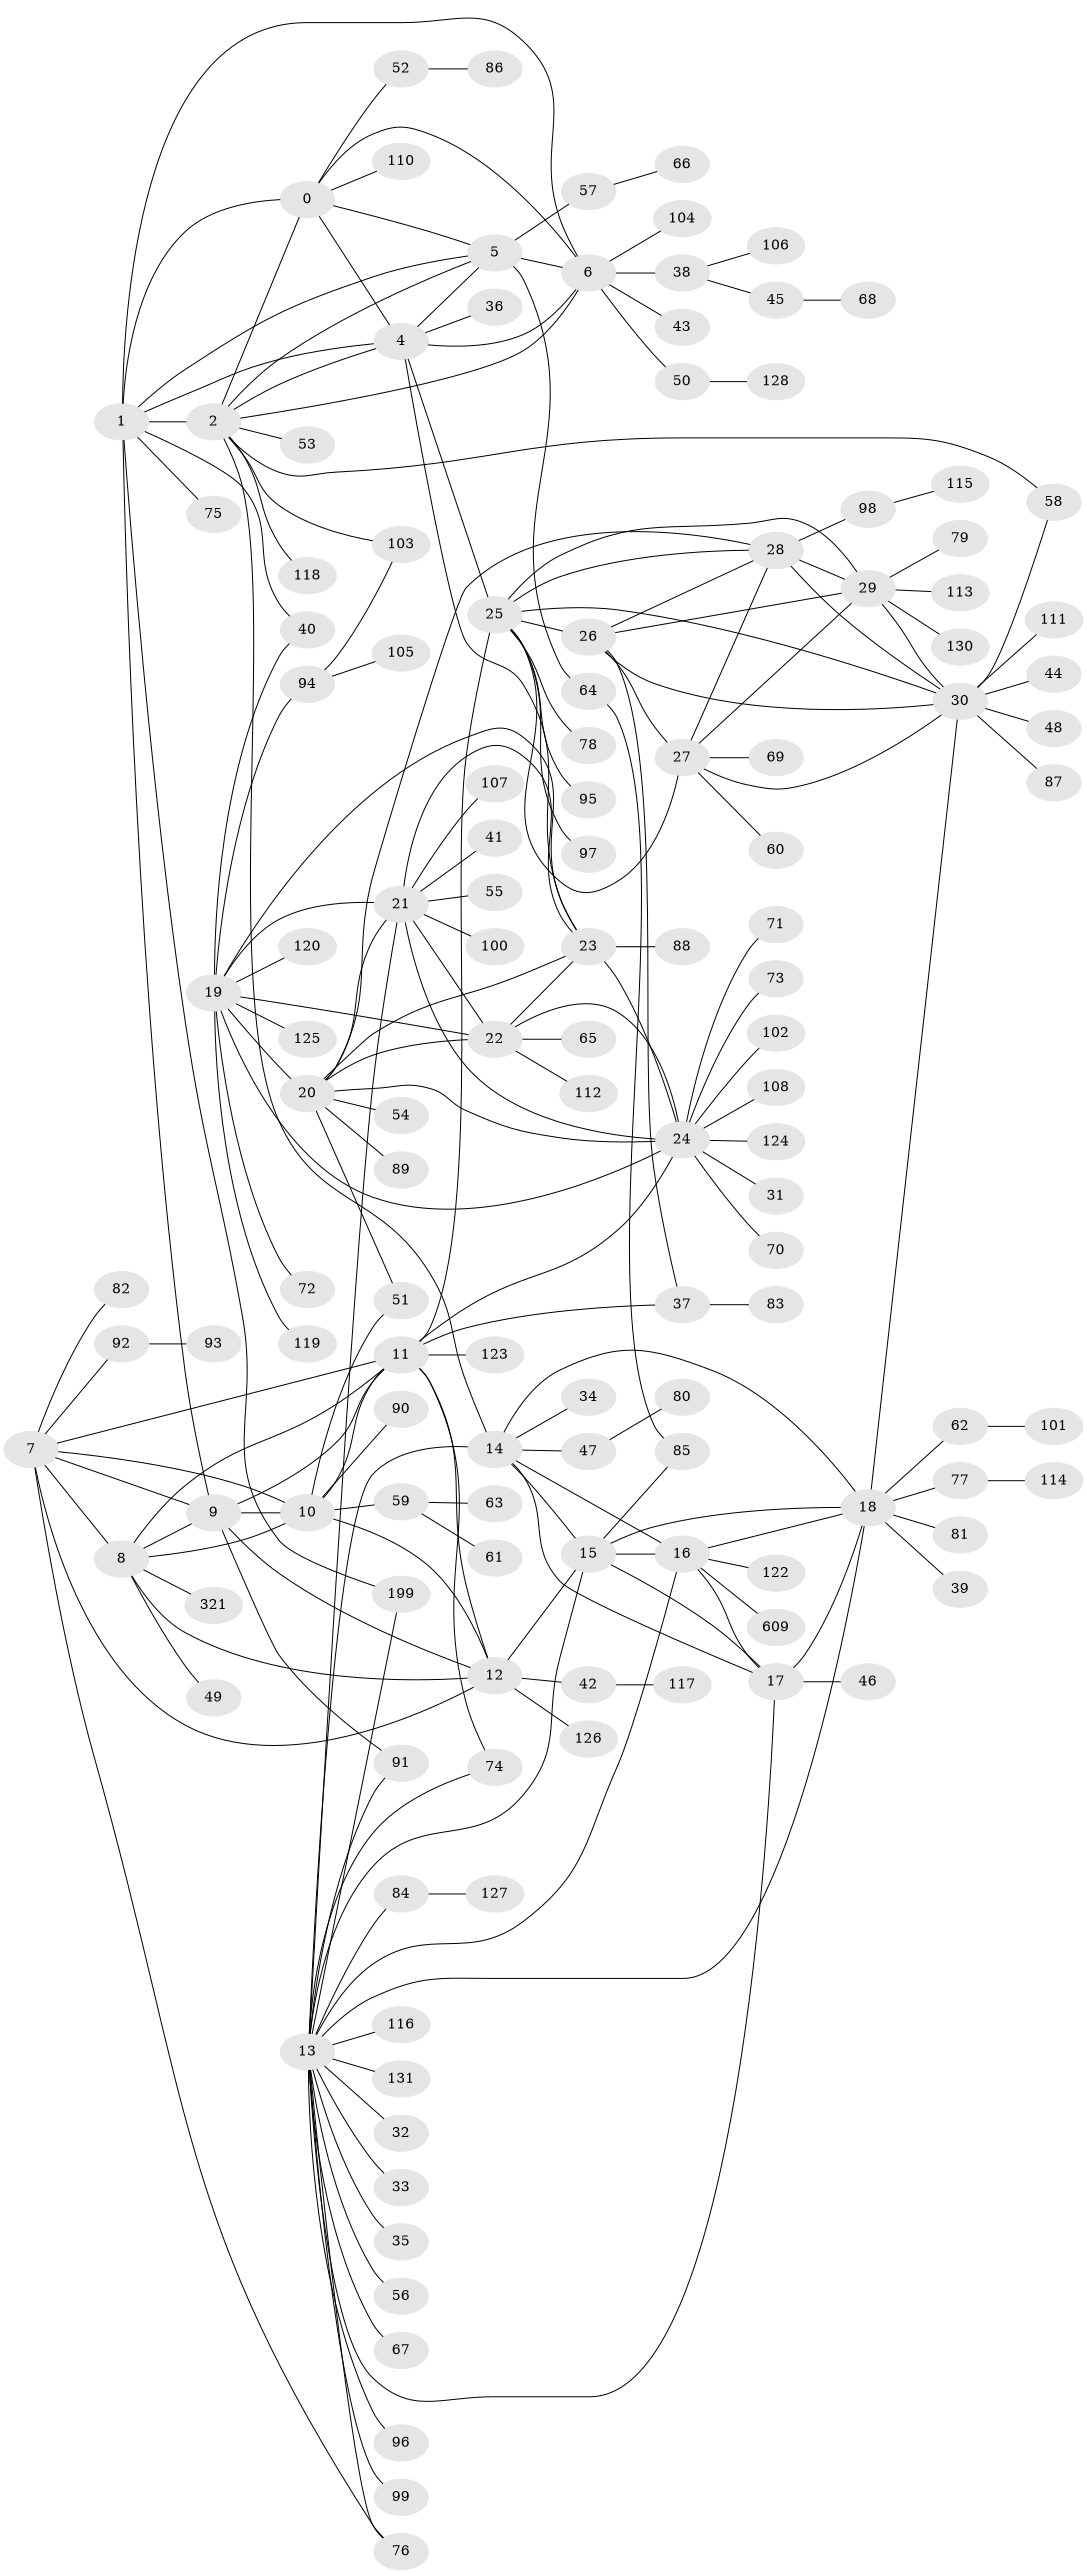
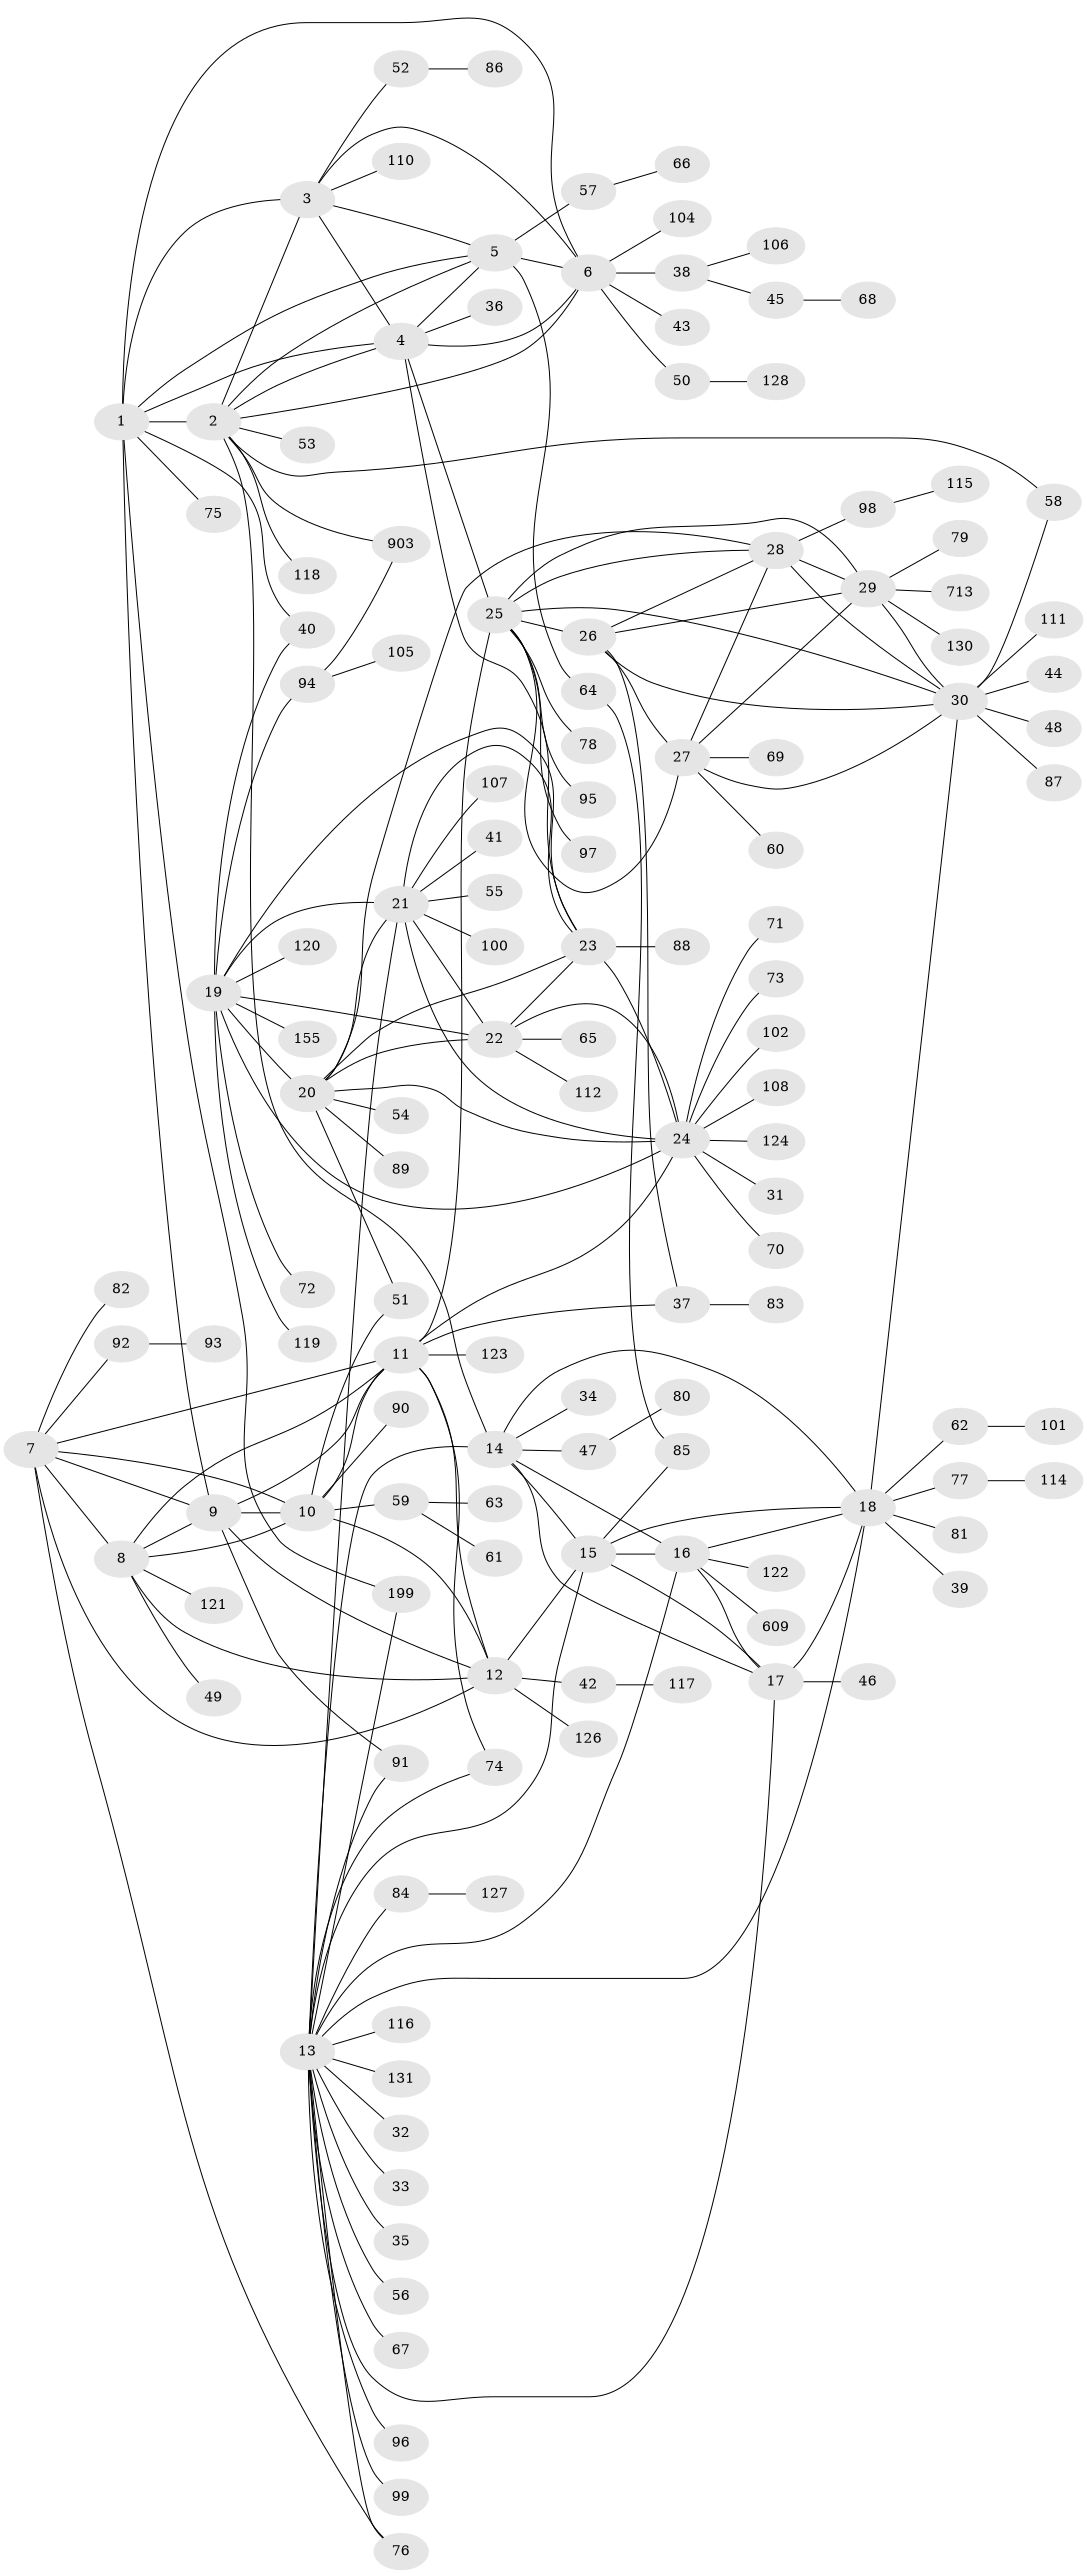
(307, 200) -> (307, 200)
(401, 545) -> (401, 545)
(960, 593) -> (960, 593)
(307, 1039) -> (307, 1039)
(214, 1605) -> (214, 1605)
